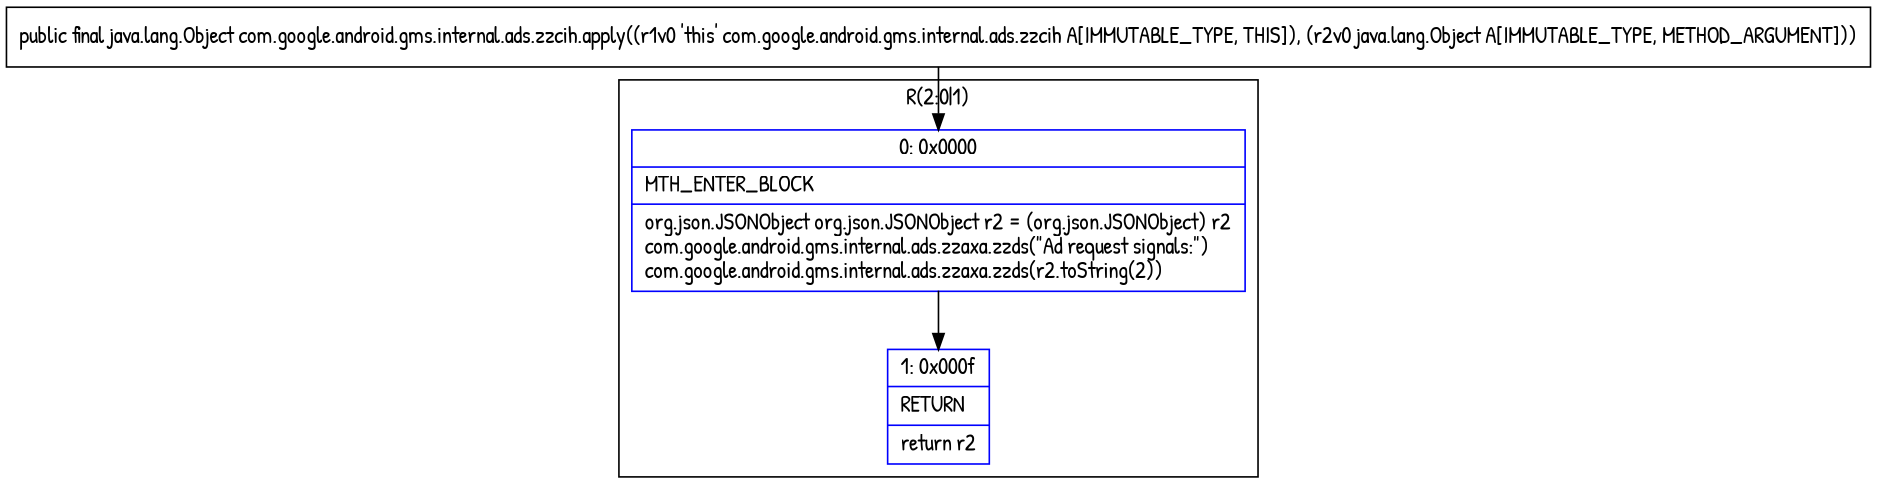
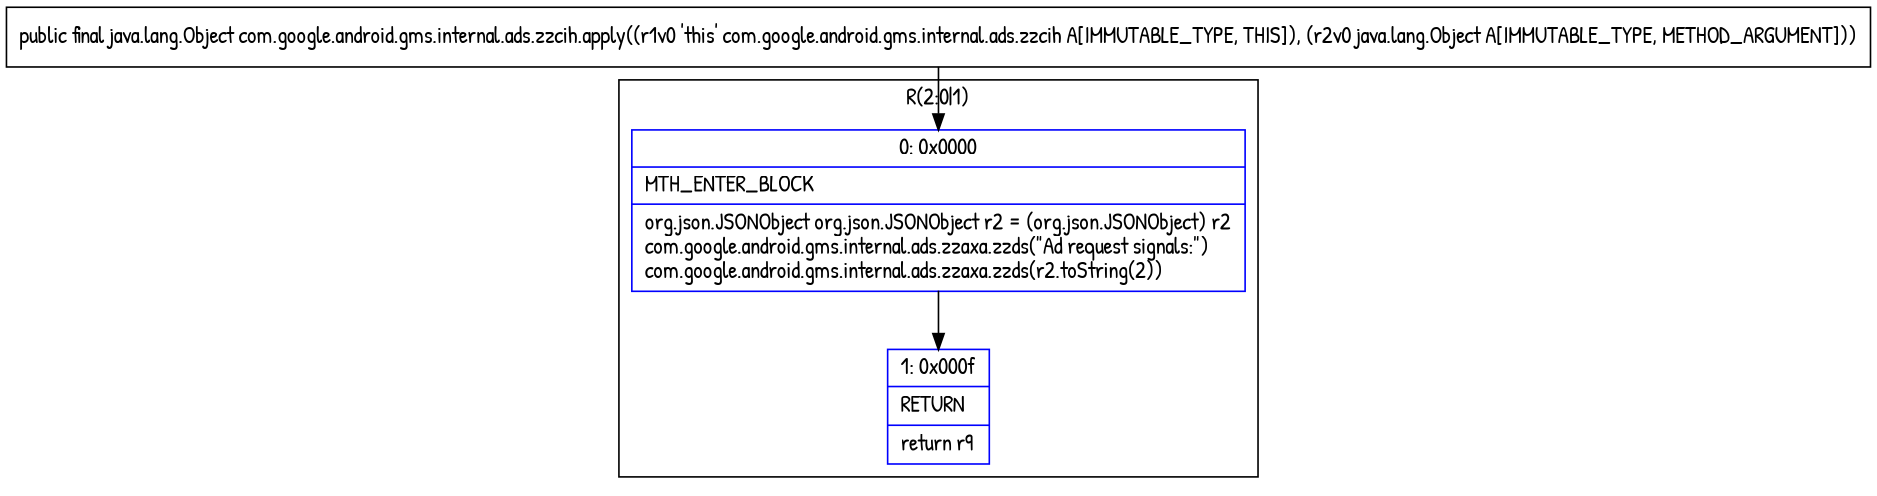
(938, 444) -> (938, 444)
